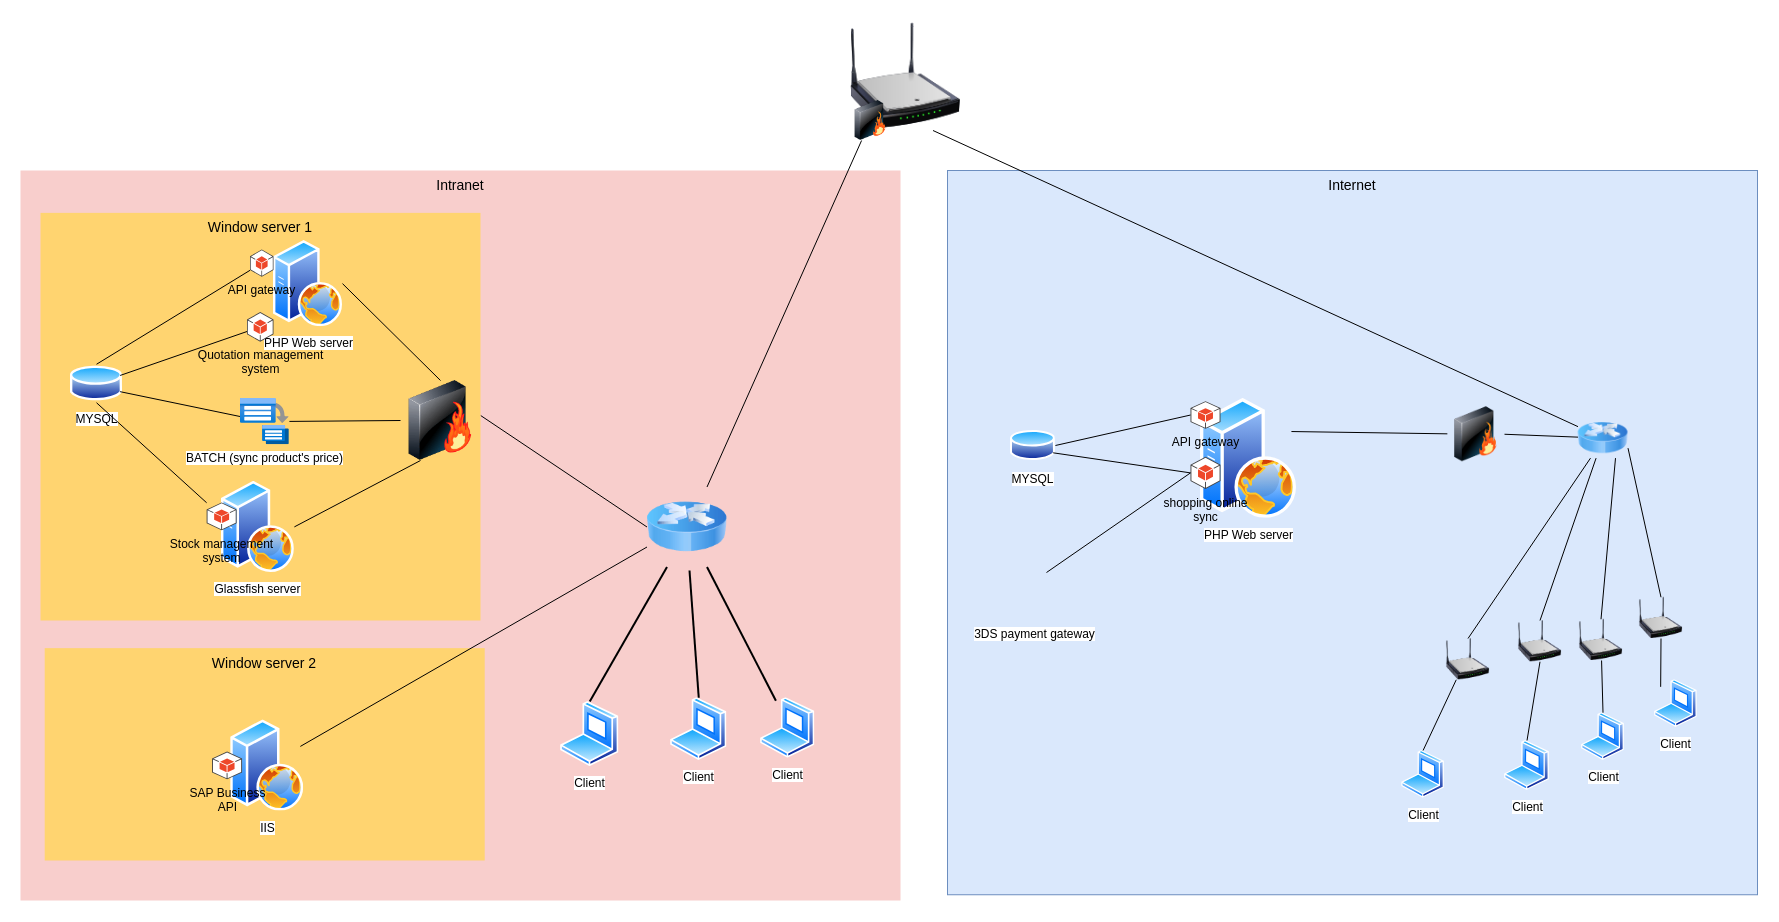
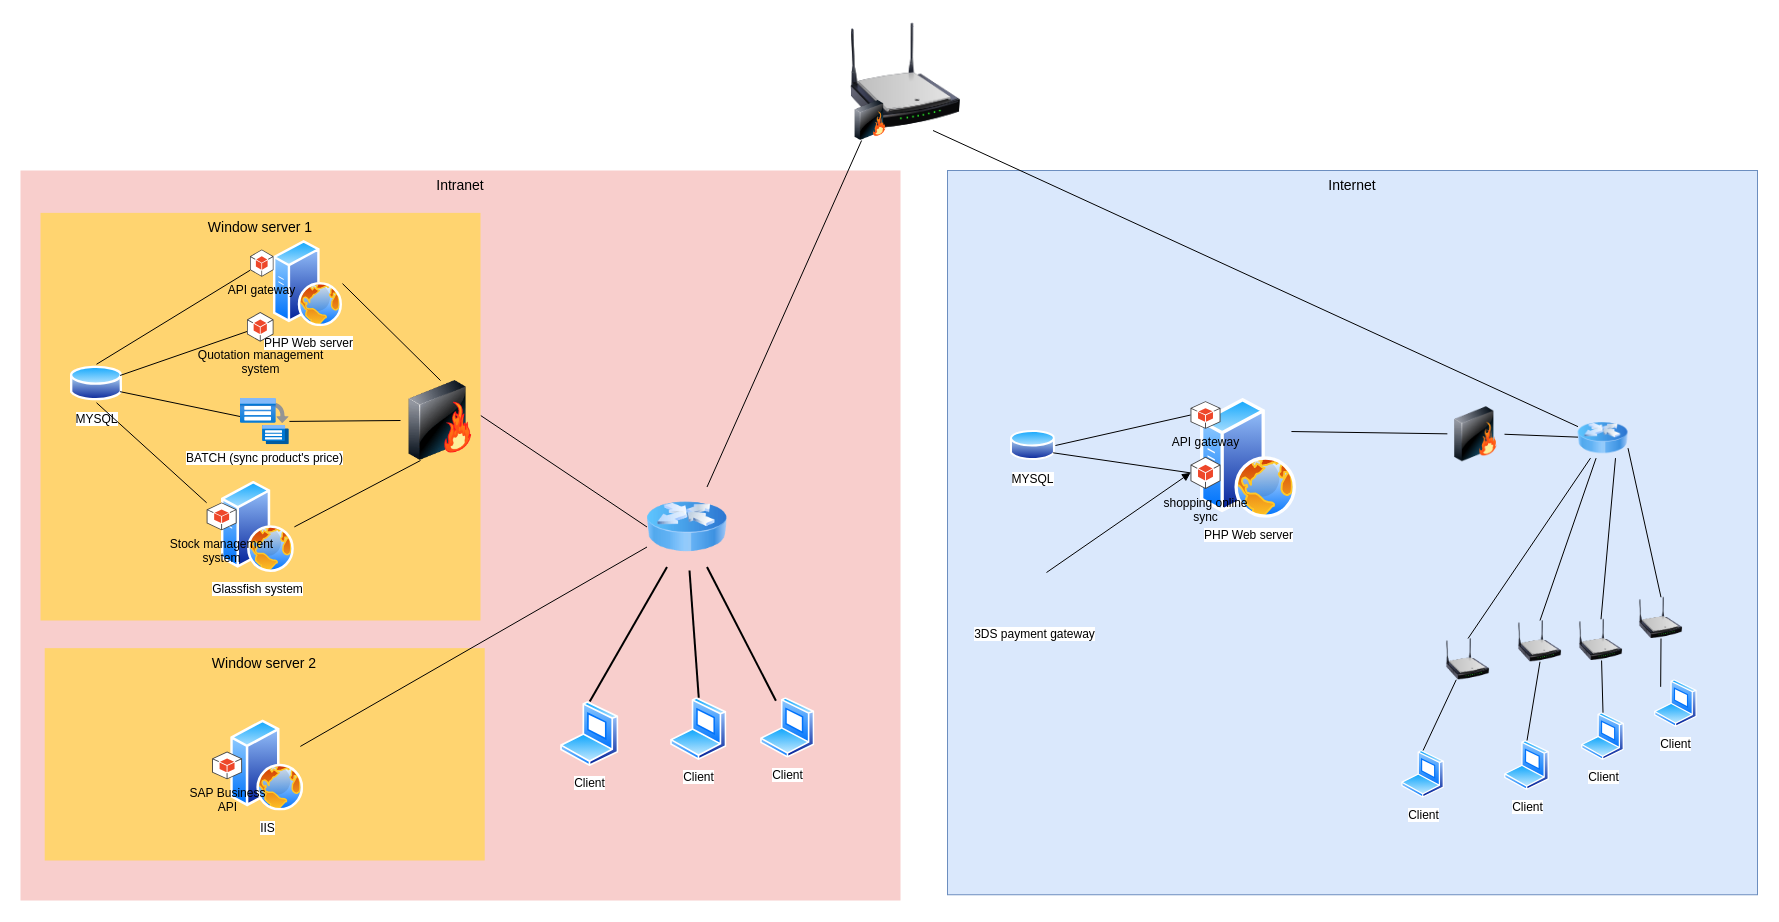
(1186, 476) -> (1183, 478)
(258, 590) -> (258, 590)
